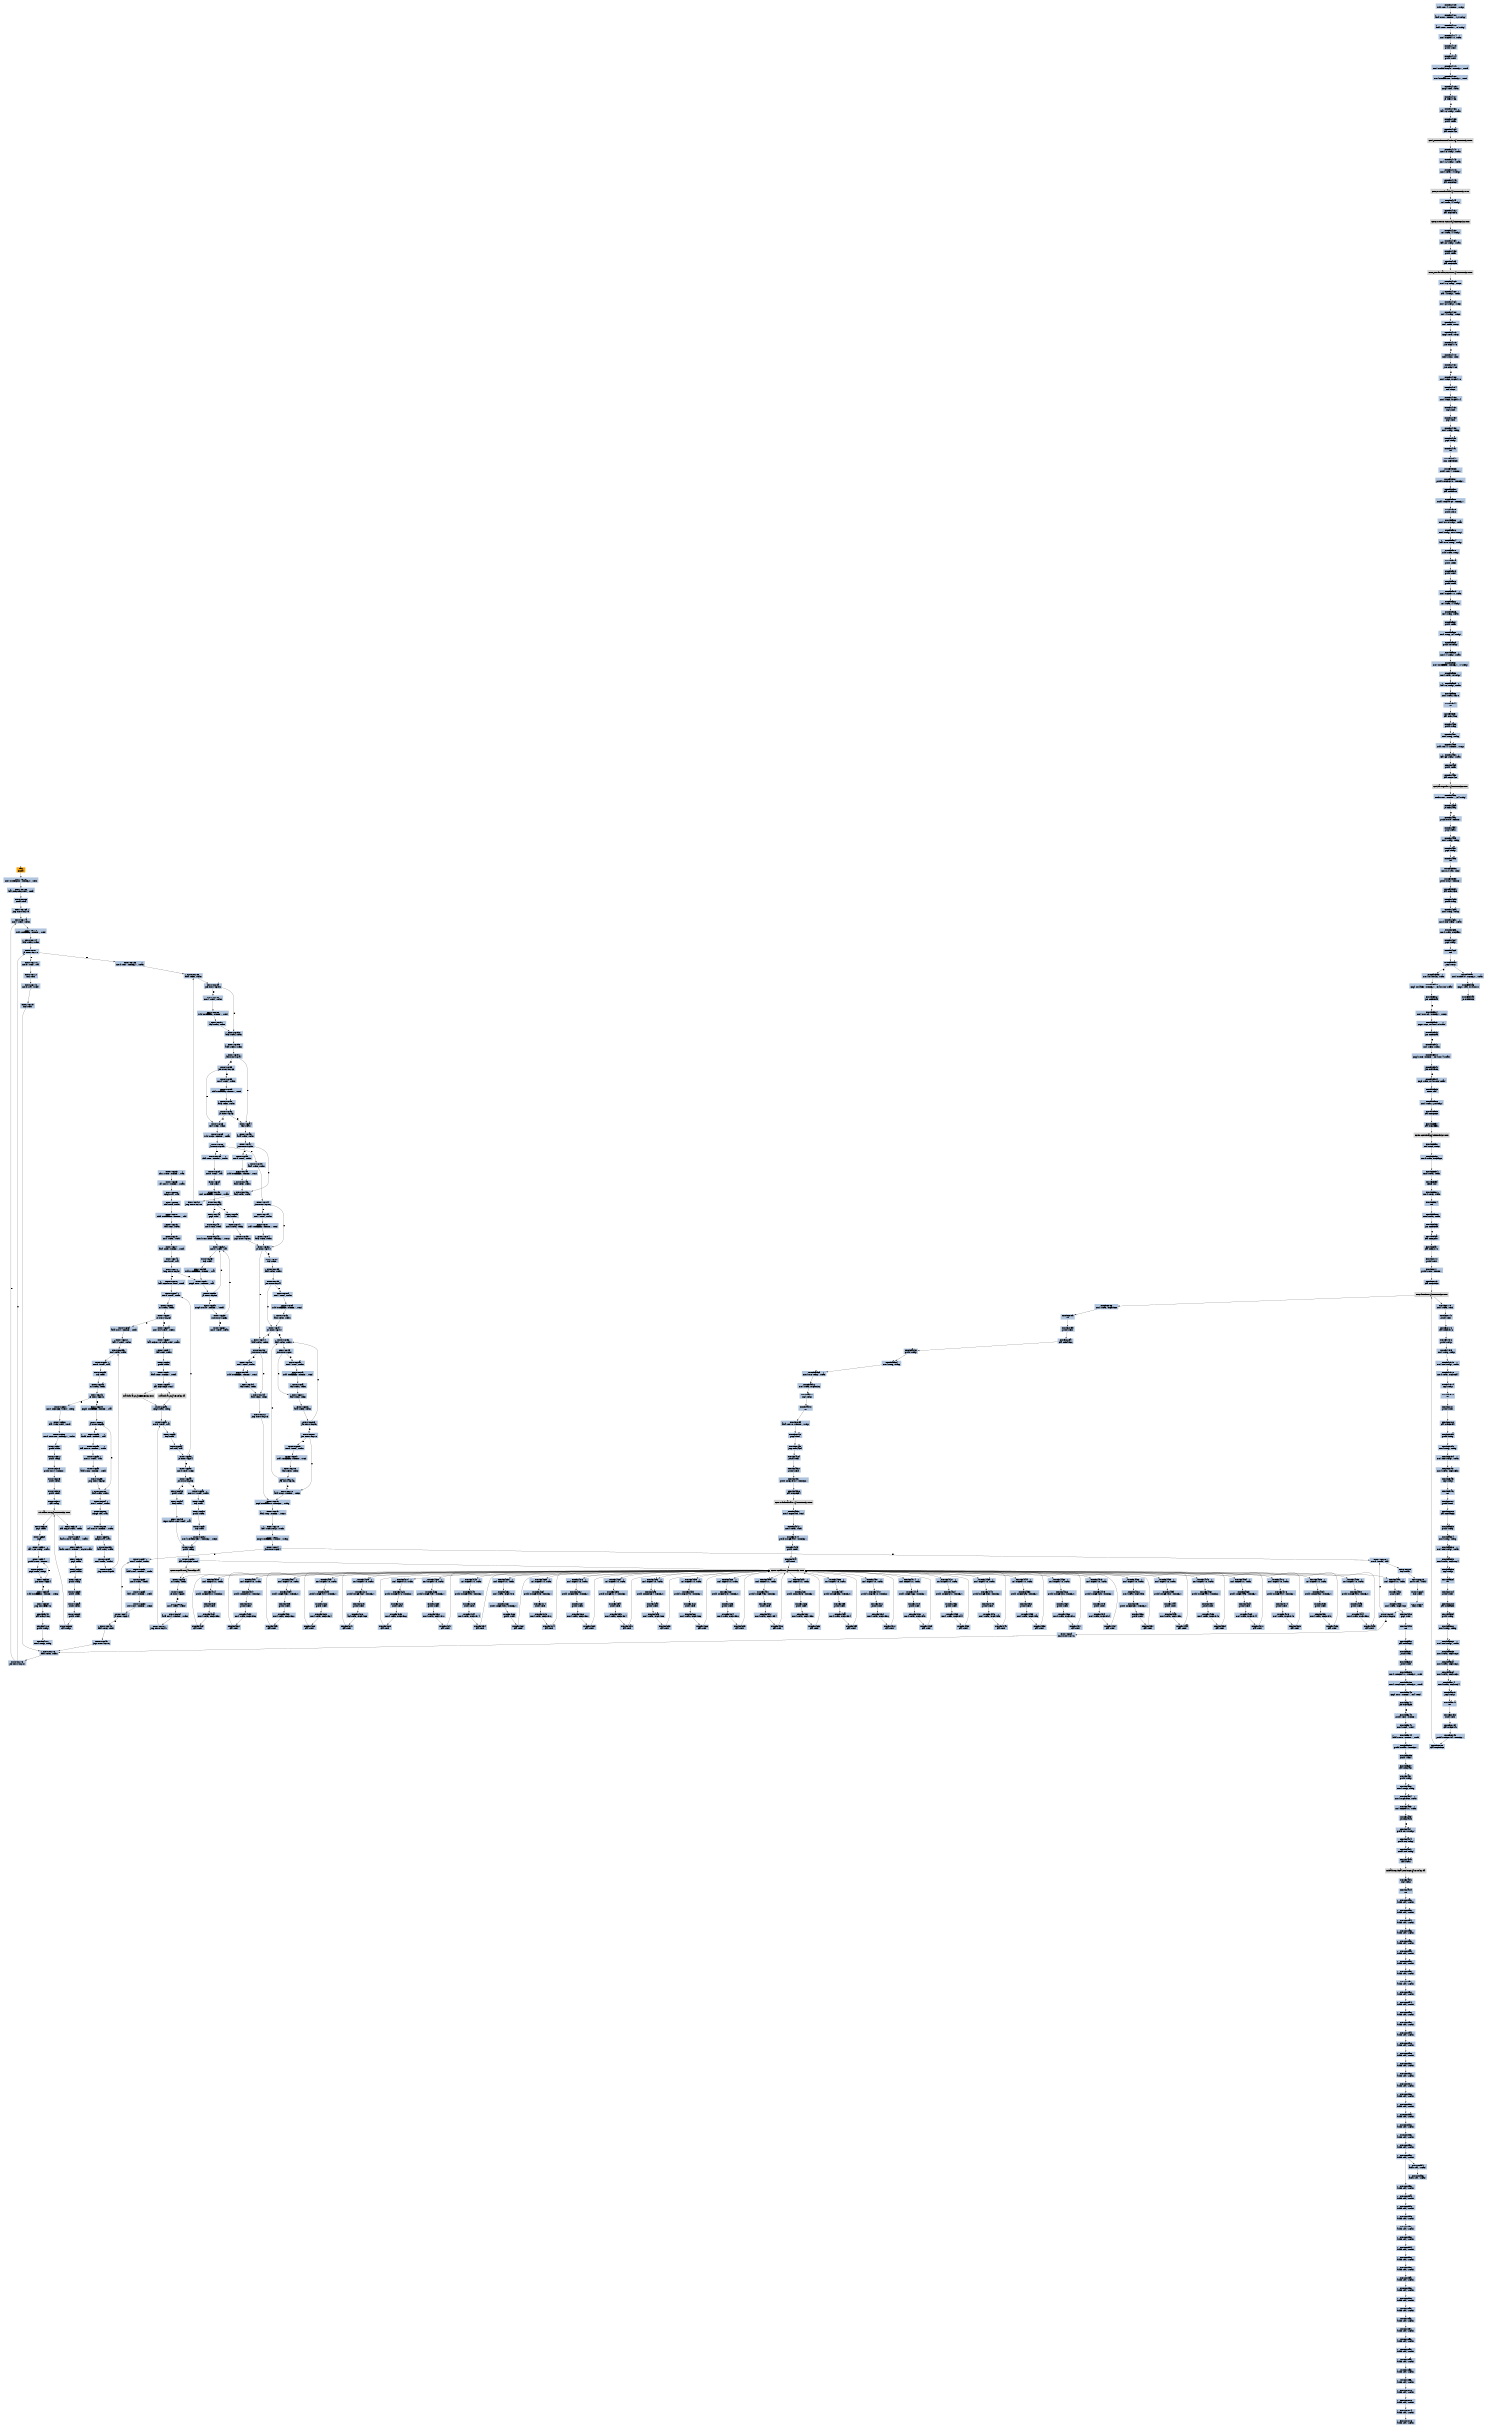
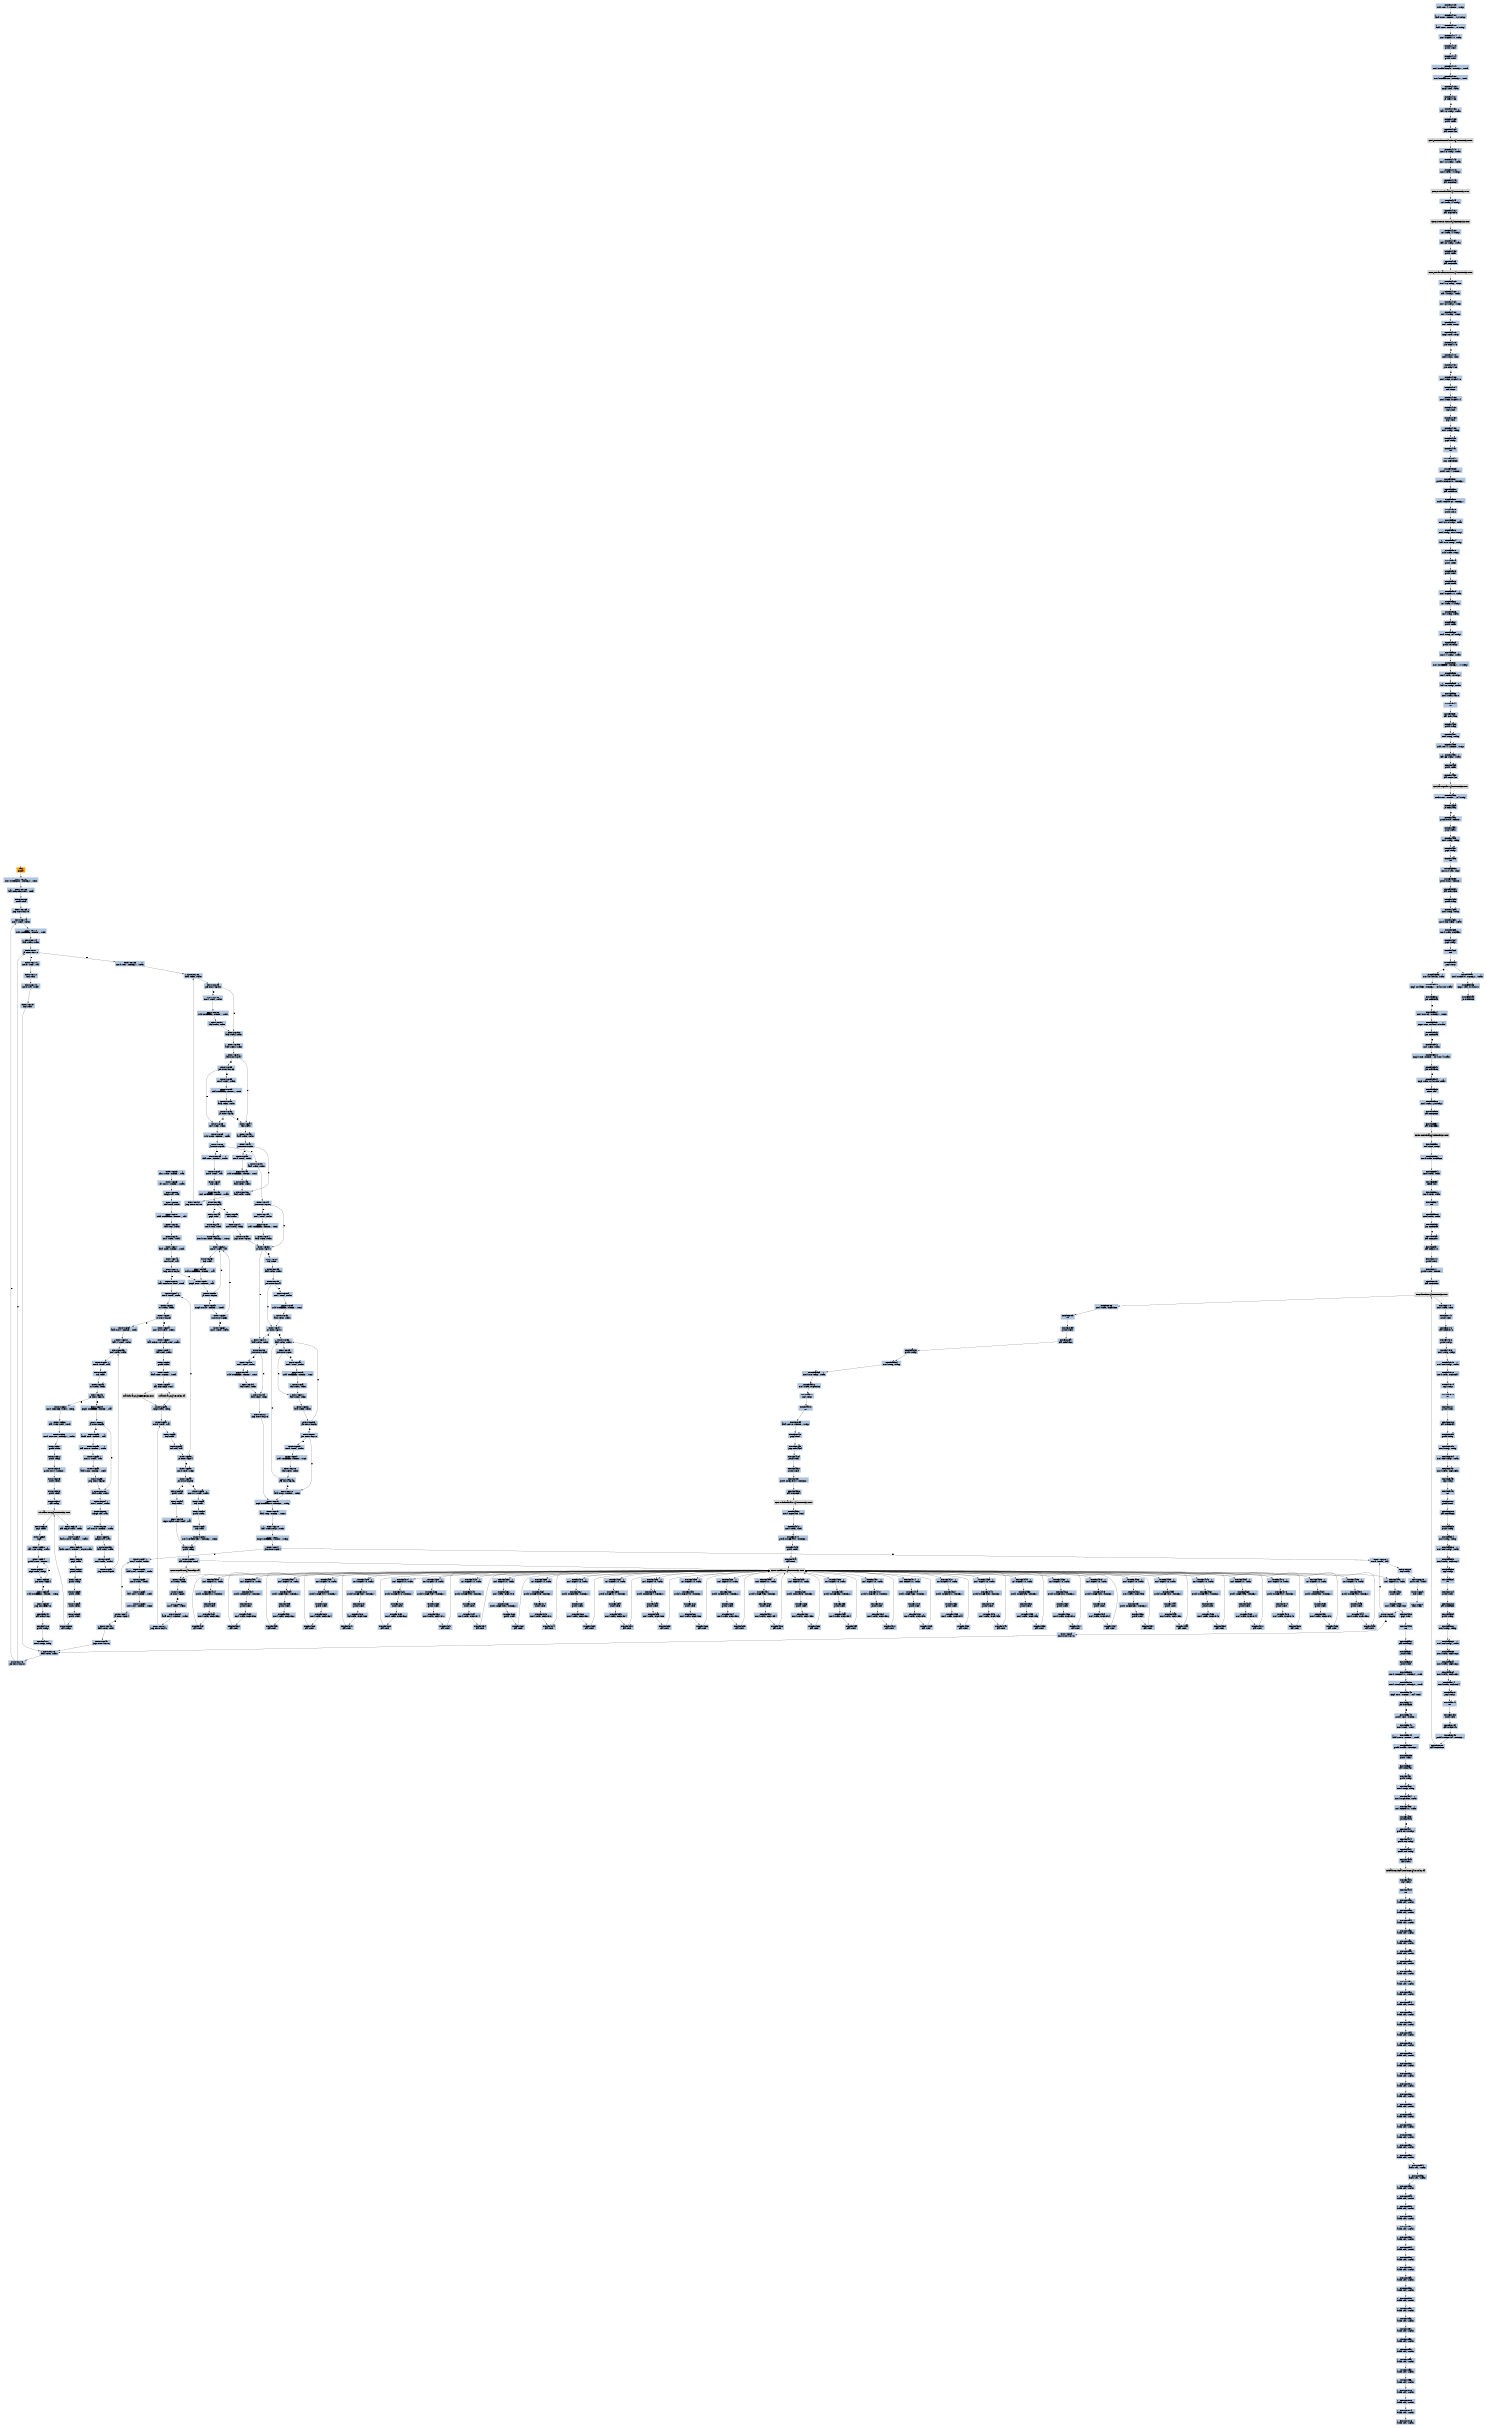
(1406, 2171) -> (1412, 2182)
